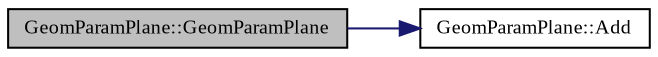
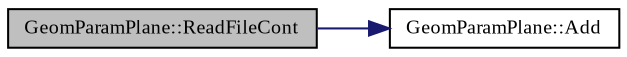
(178, 28) -> (162, 28)
